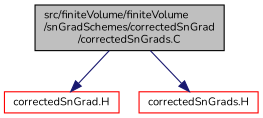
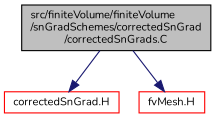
(199, 102) -> (172, 102)
